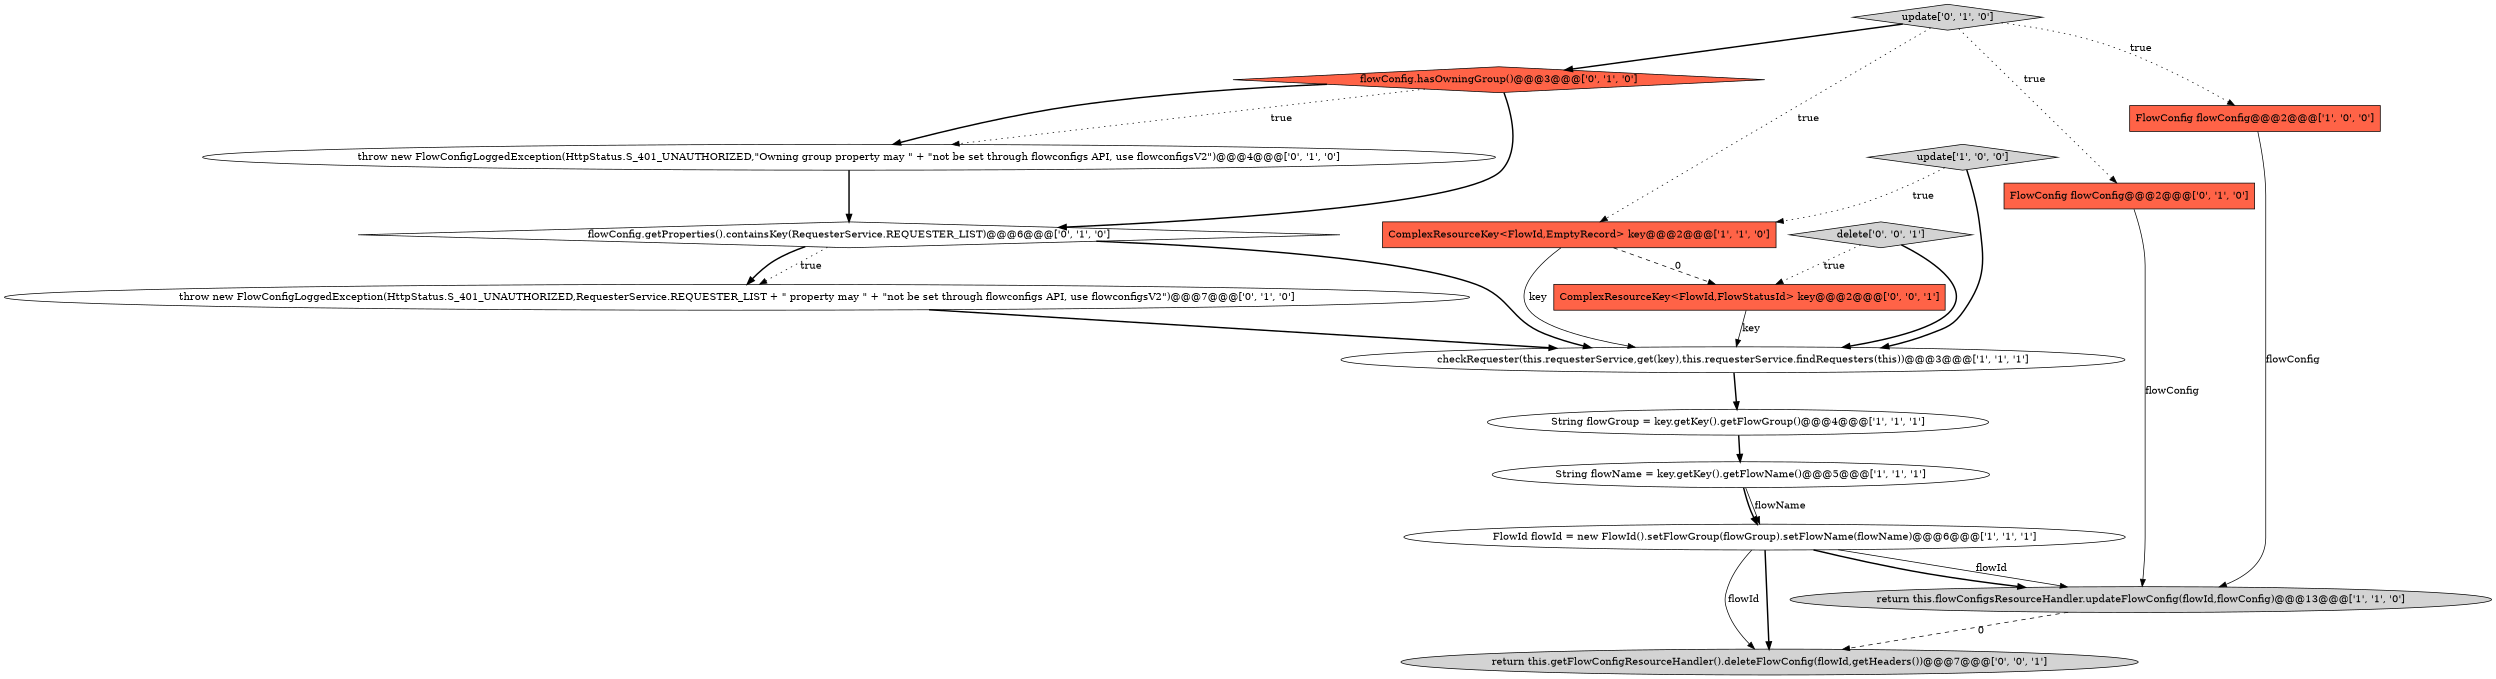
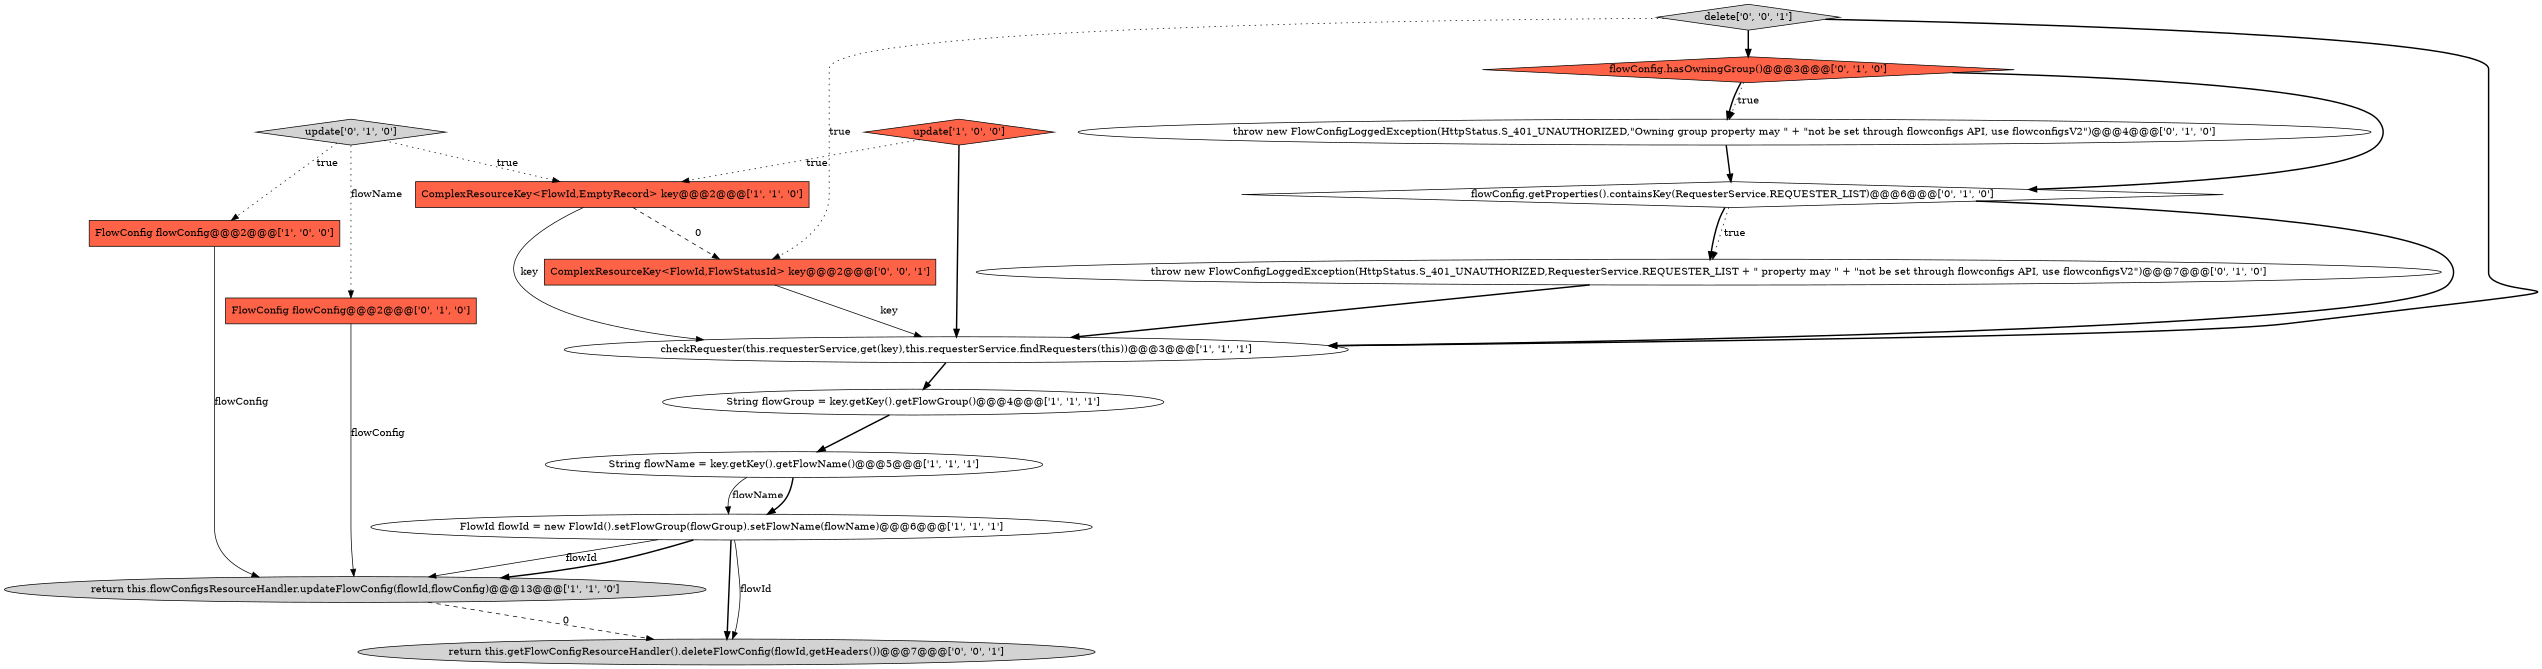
(1738, 47) -> (1748, 40)
(2035, 80) -> (377, 195)
(1963, 157) -> (959, 132)
